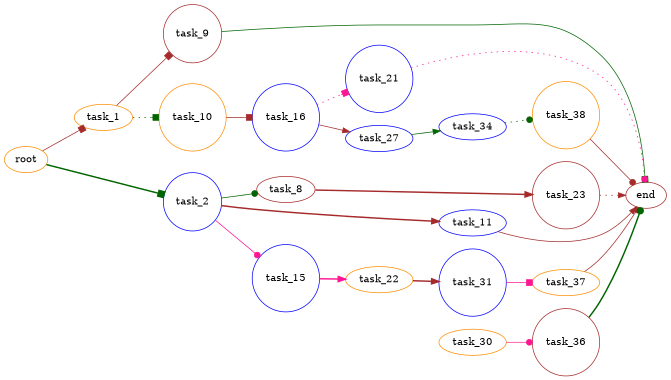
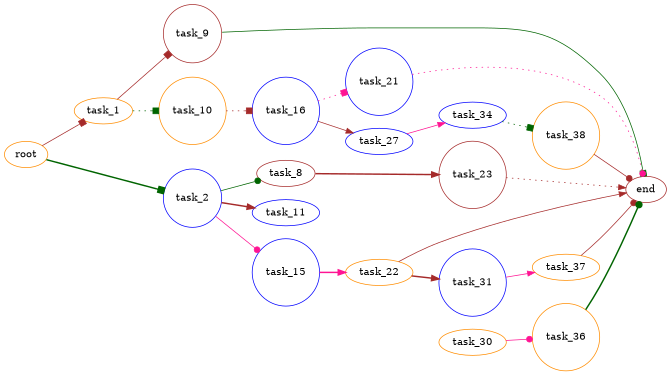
(235, 117) -> (235, 111)
(516, 121) -> (514, 124)
(422, 133) -> (422, 129)
(568, 241) -> (507, 221)
(516, 283) -> (517, 275)
(566, 342) -> (566, 337)
